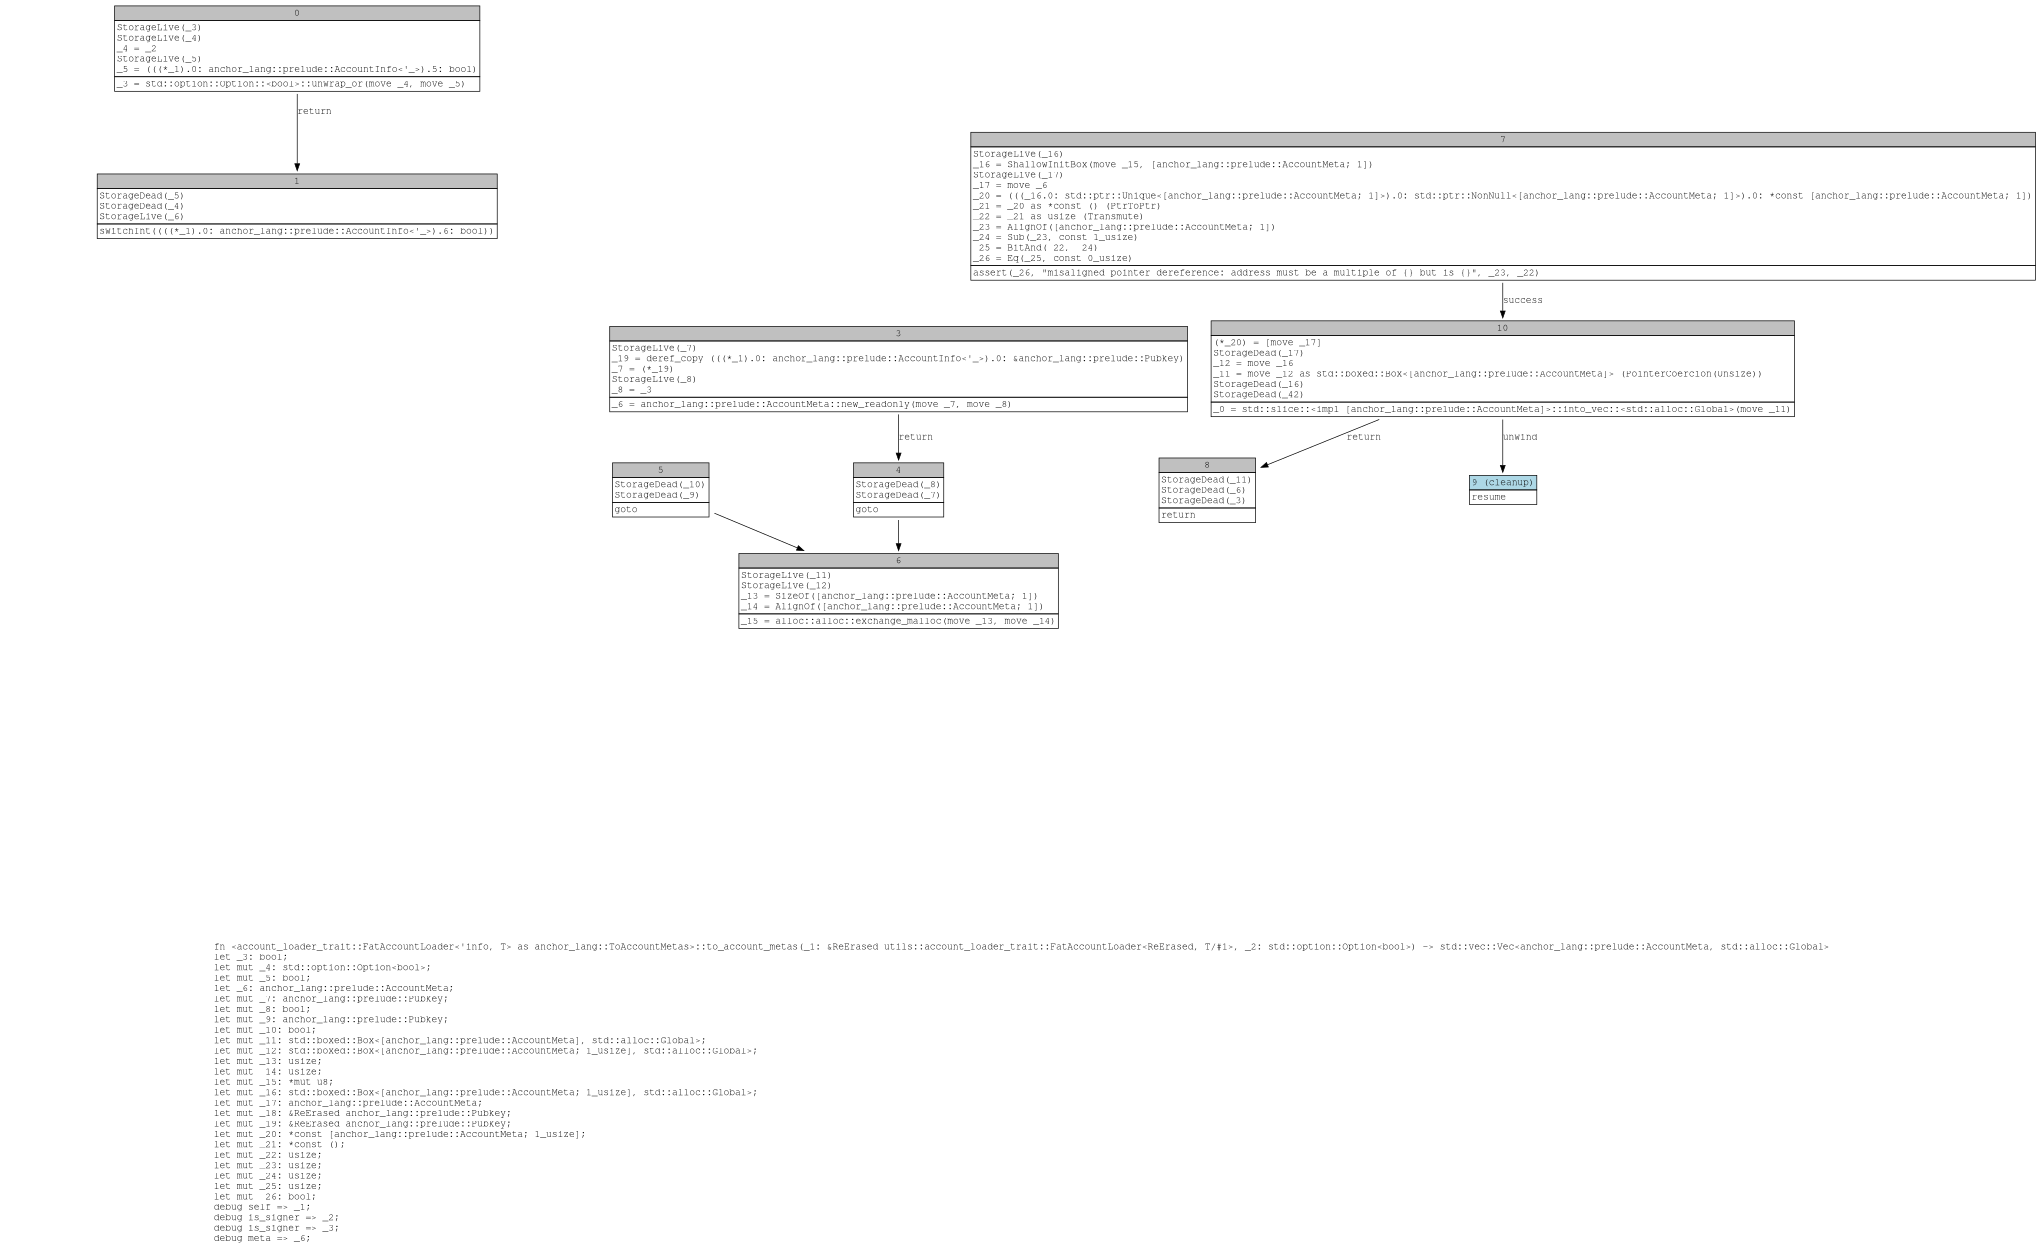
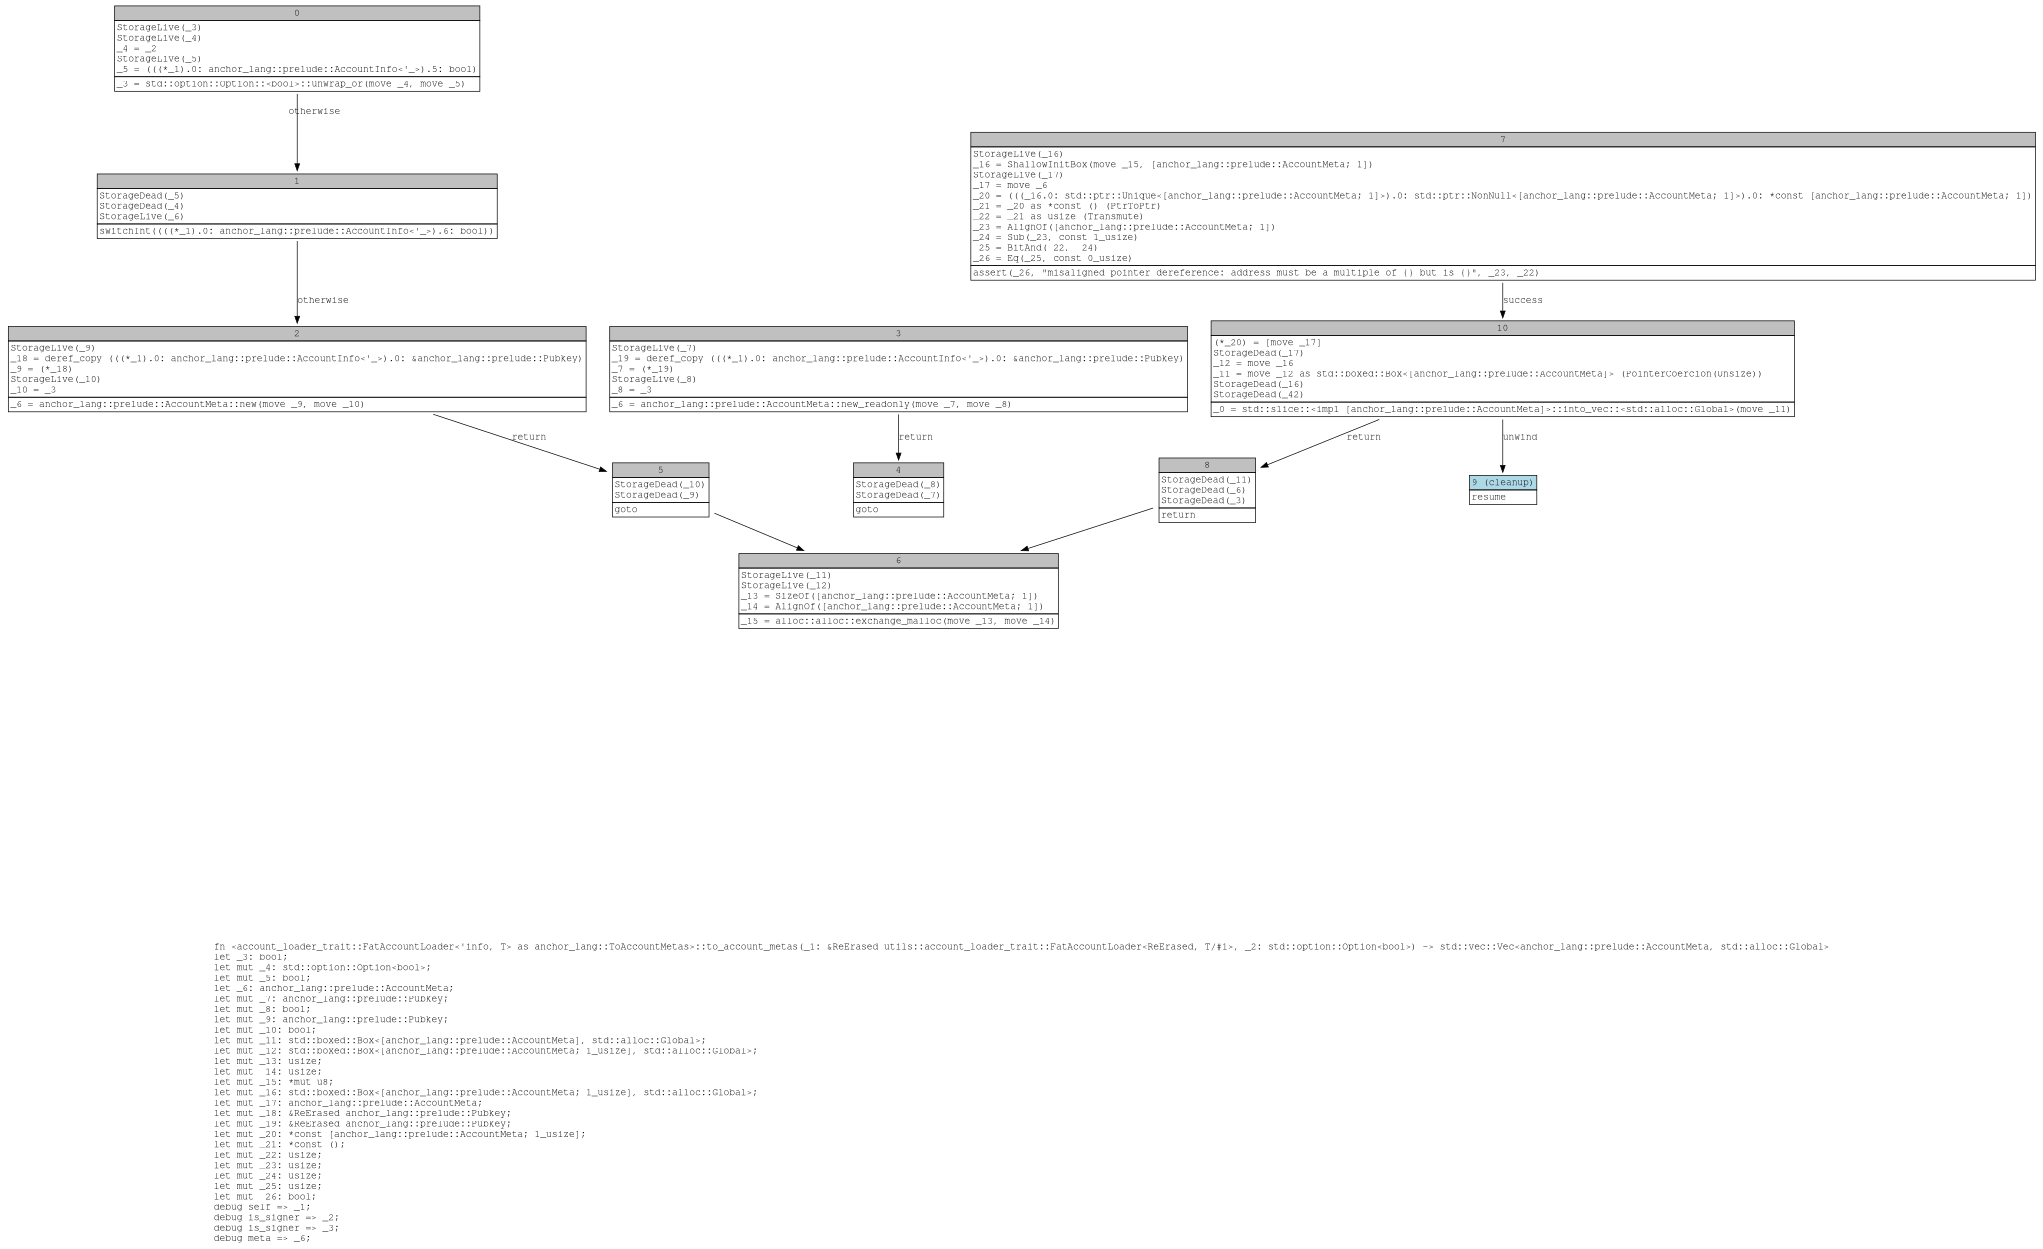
(315, 111) -> (315, 111)
none -> (297, 369)
(899, 532) -> (1091, 528)
